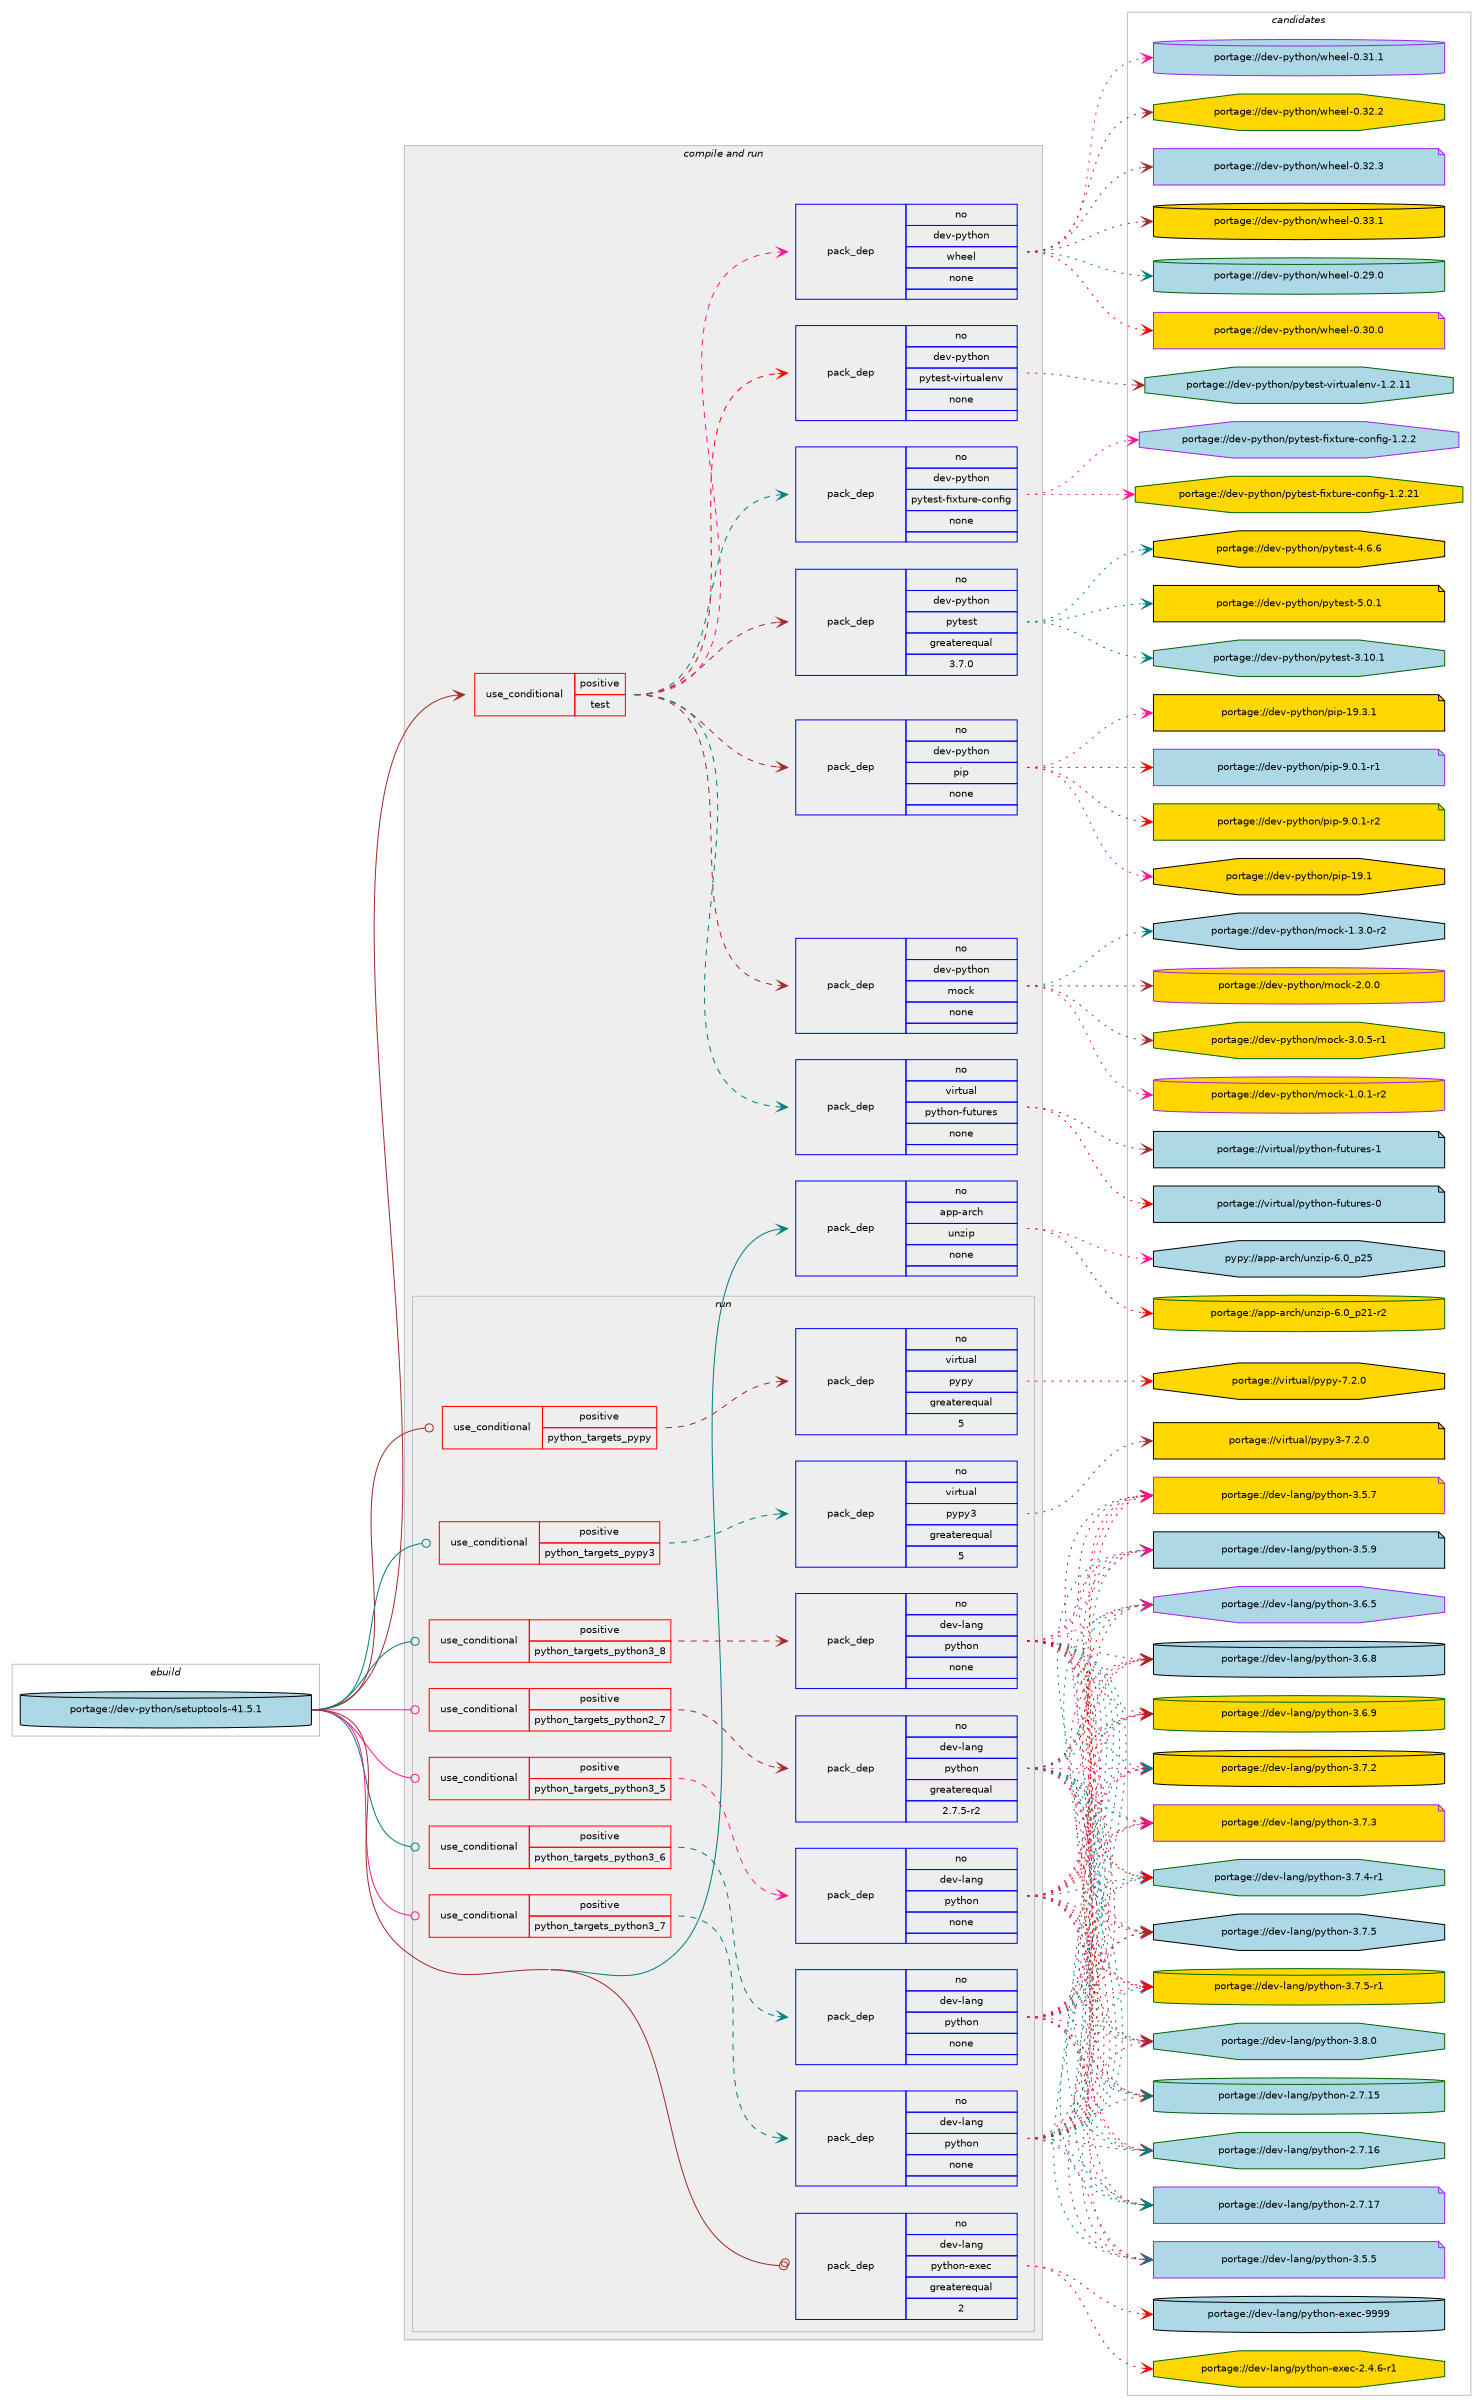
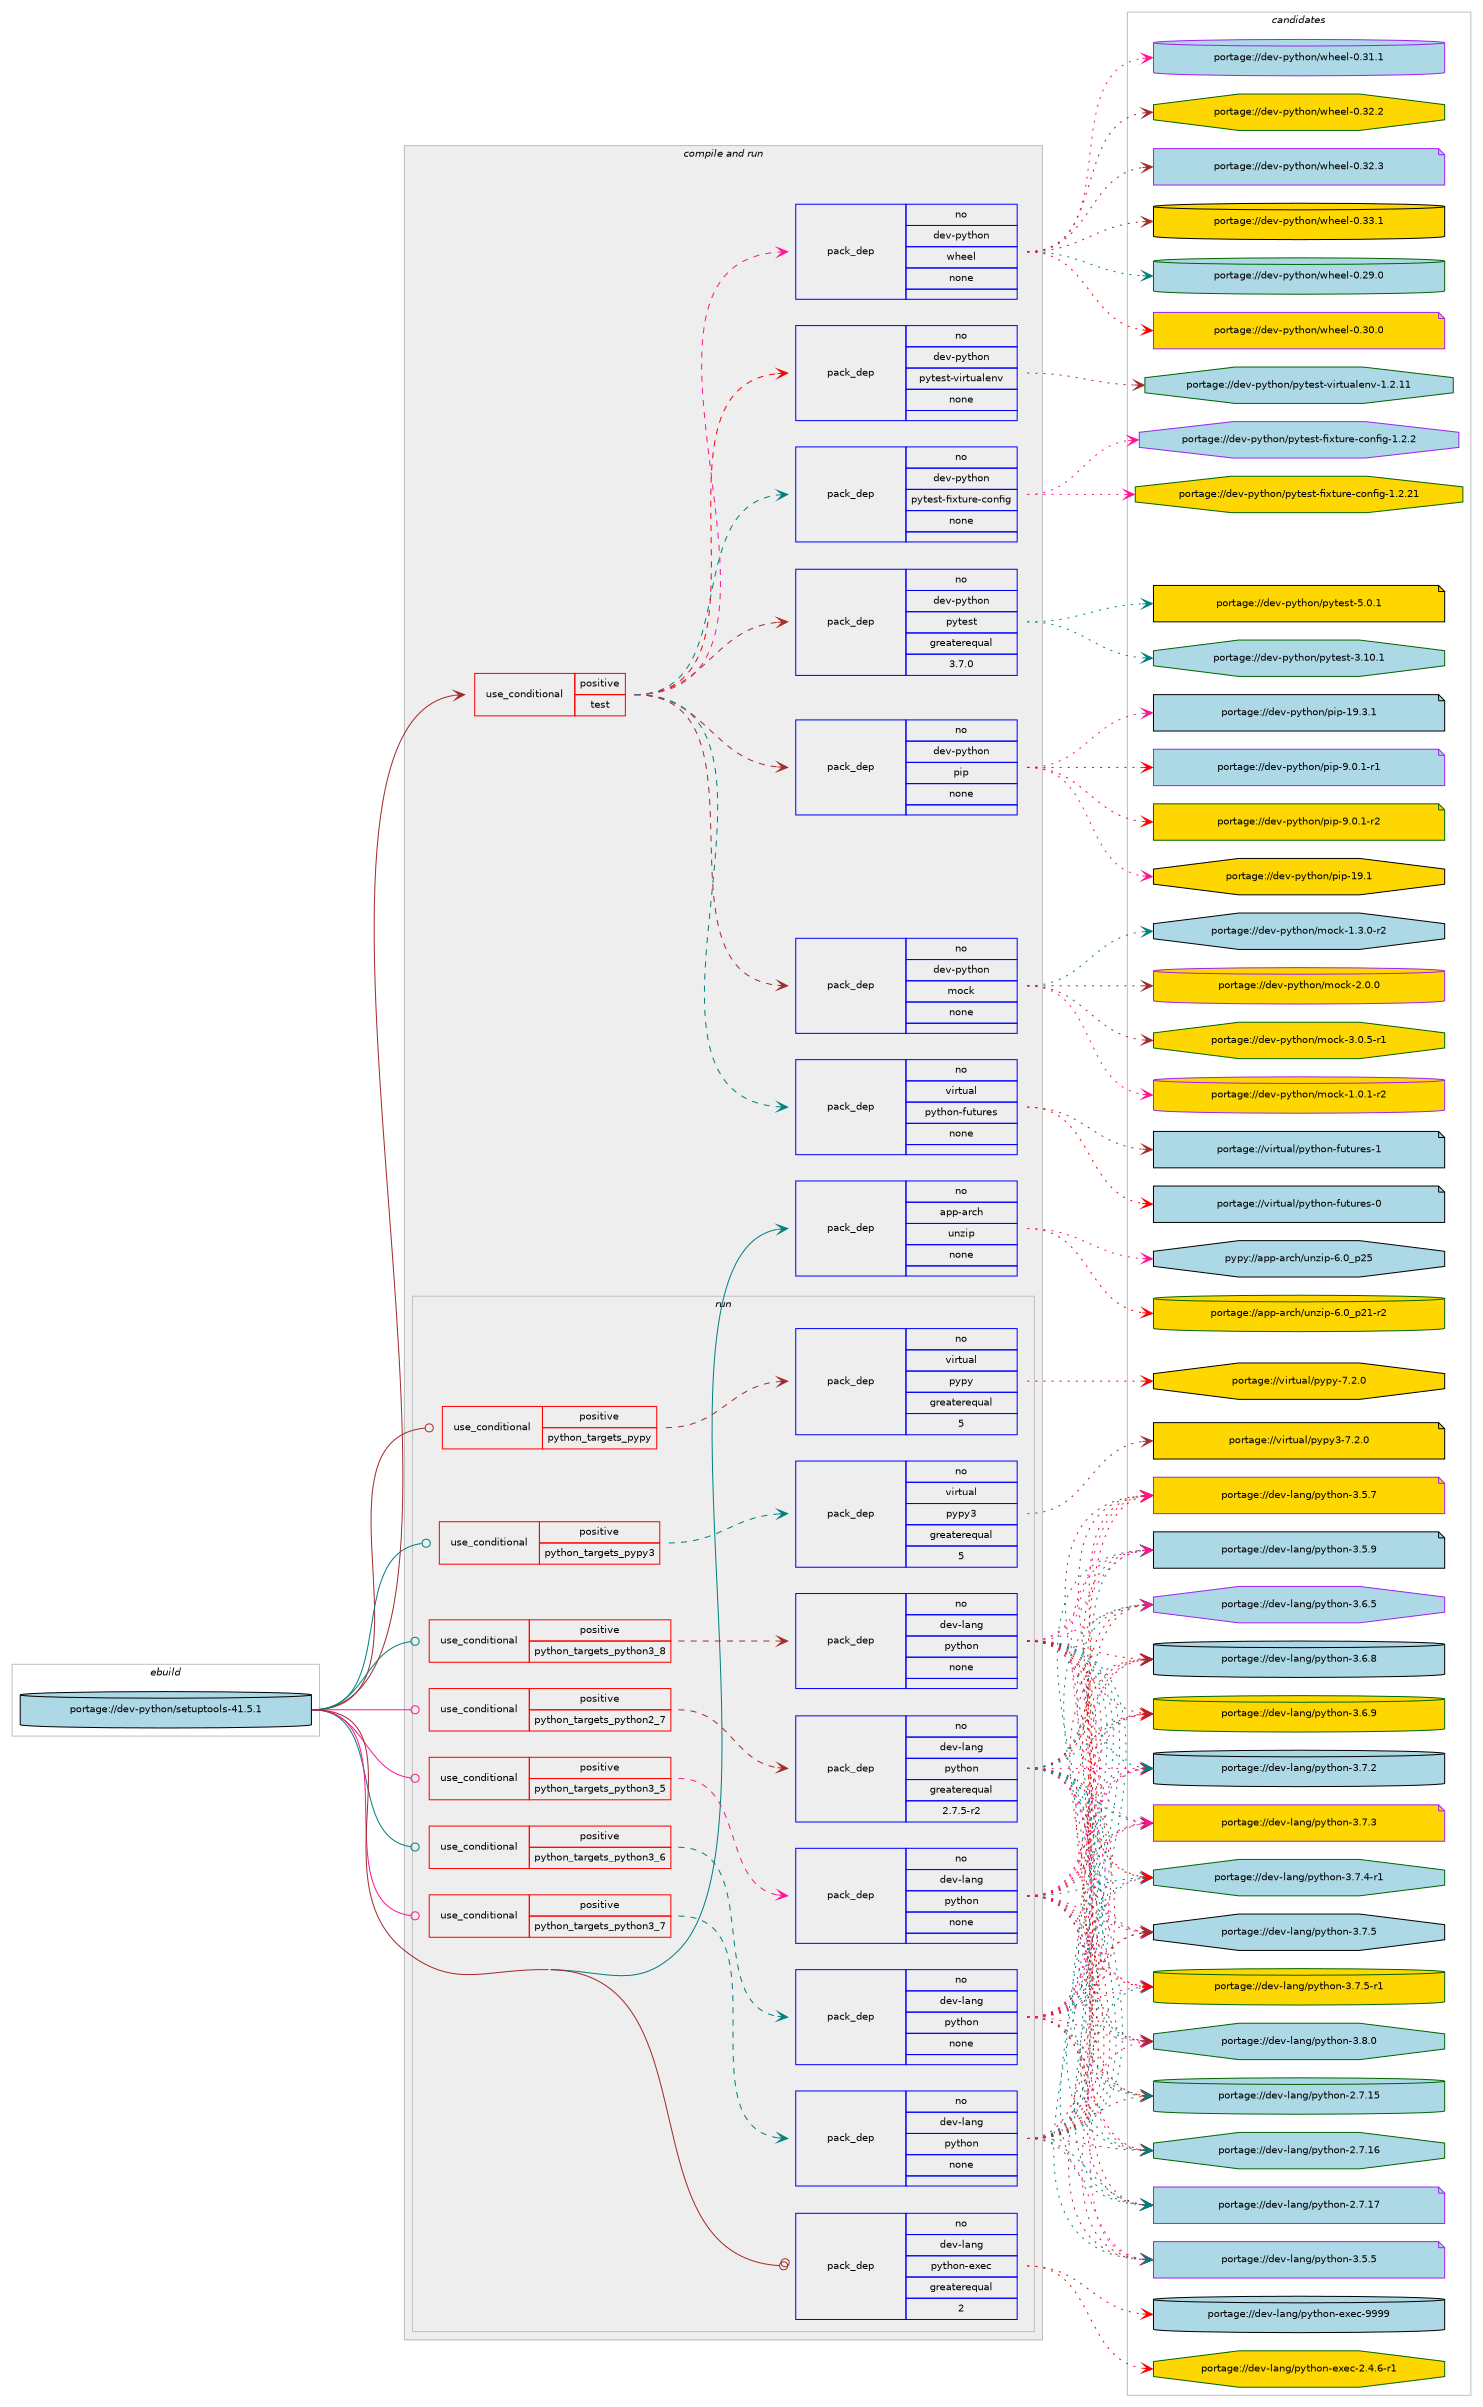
(1299, 549) -> none
(1299, 713) -> (1299, 713)
(1299, 1768) -> (1299, 1768)
